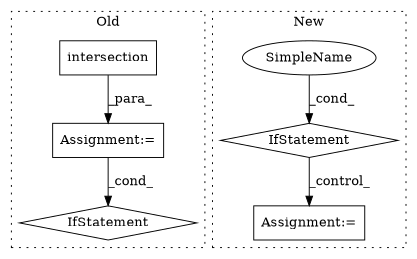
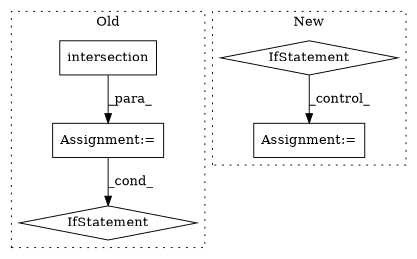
(309, 58) -> none
